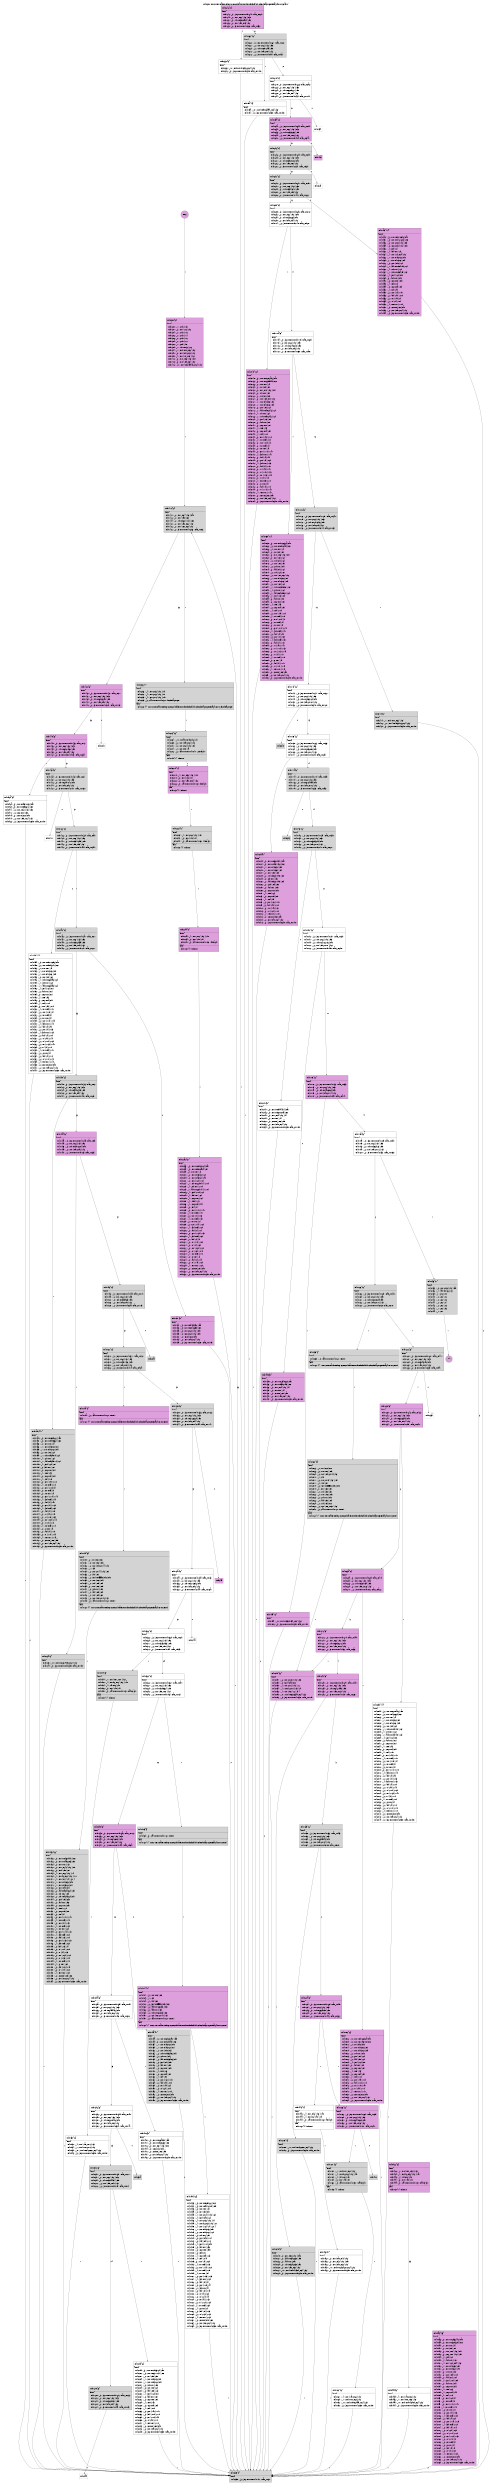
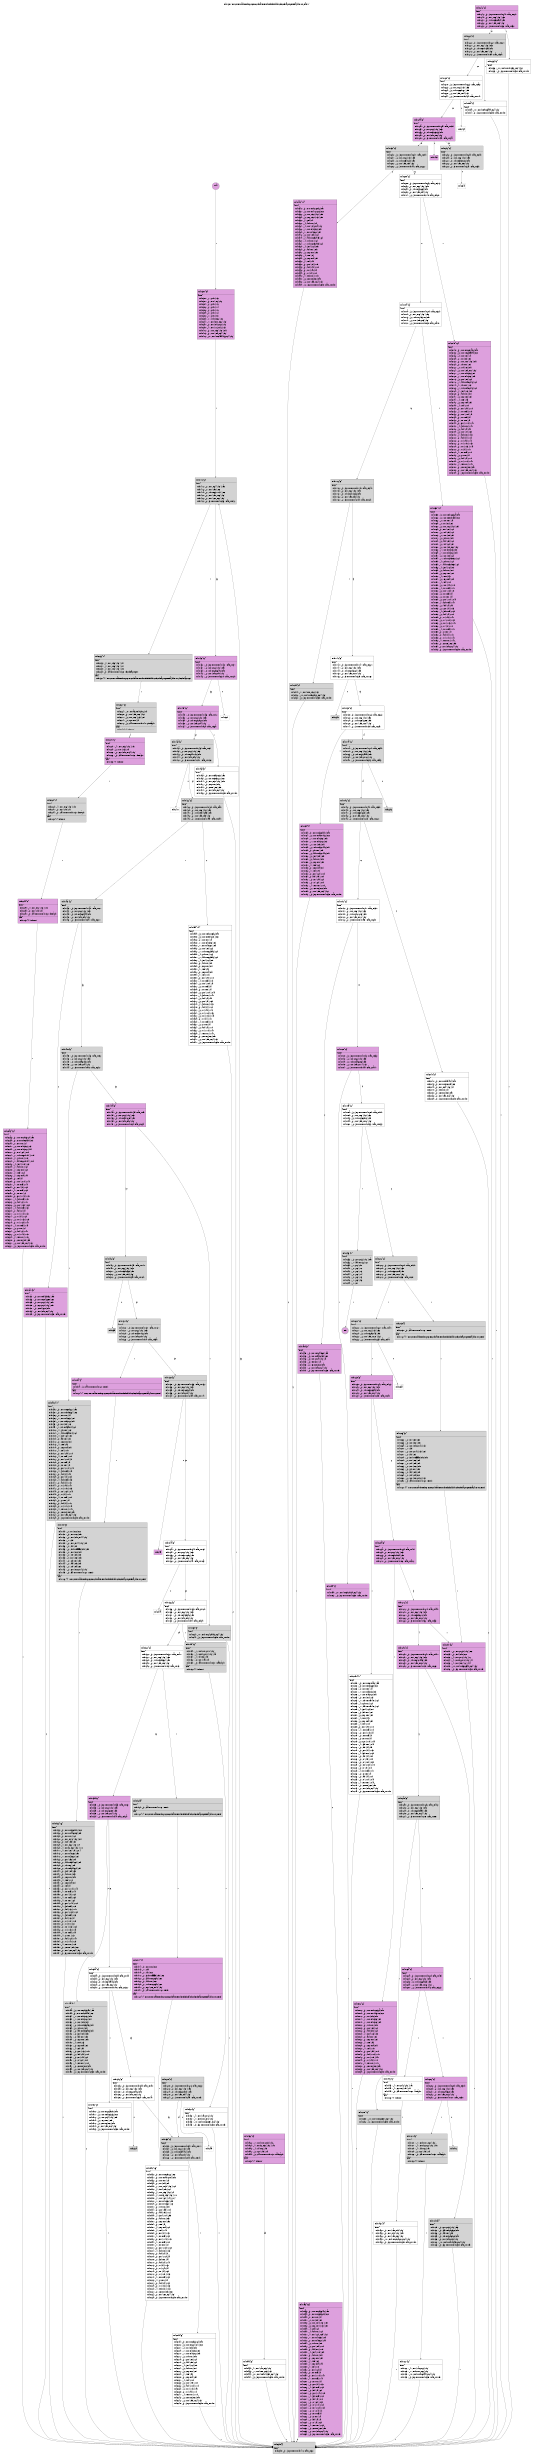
(290, 171) -> (421, 143)
(185, 215) -> (216, 186)
(110, 2287) -> (177, 2118)
